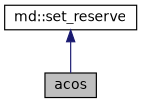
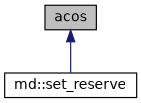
(71, 57) -> (71, 57)
